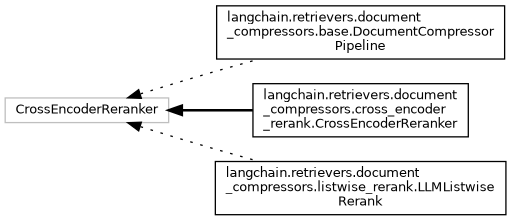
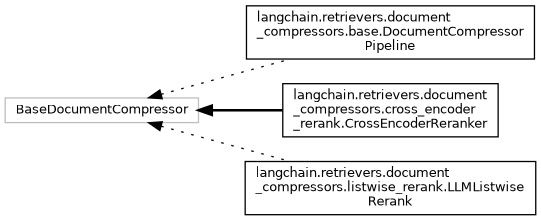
(87, 110) -> (102, 110)
